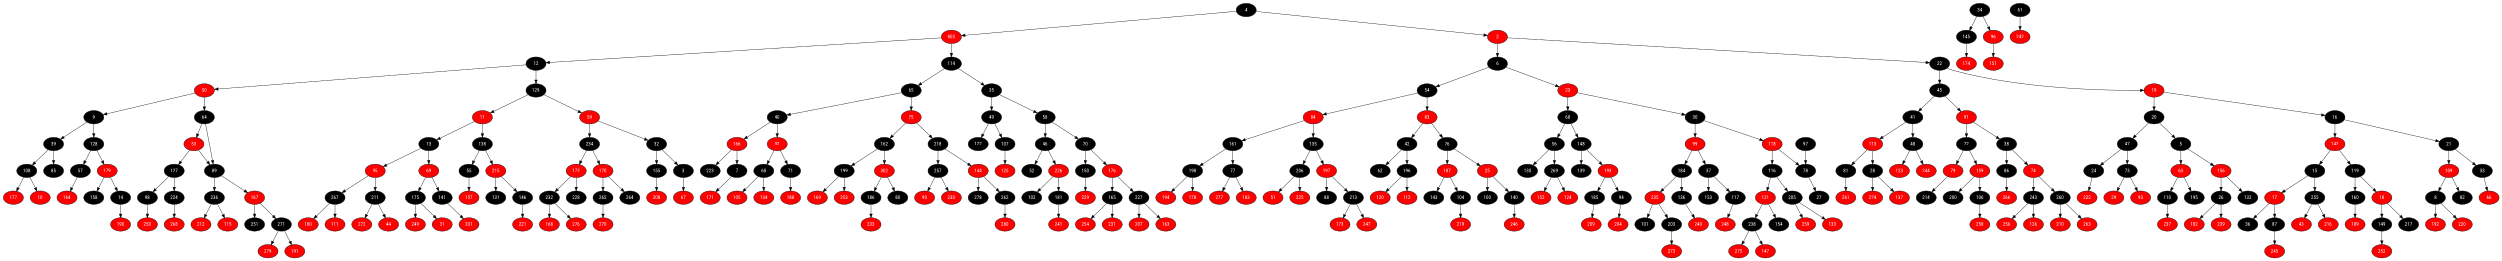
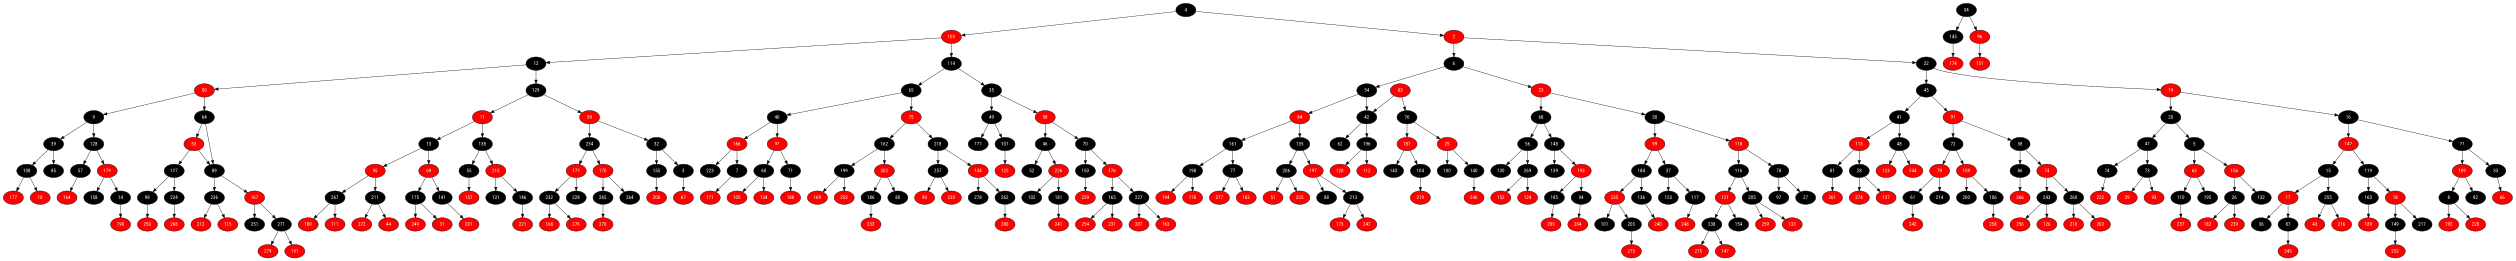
(951, 37) -> (951, 37)
(1427, 102) -> (1367, 102)
(1045, 117) -> (1045, 117)
(1806, 156) -> (1779, 182)
none -> (1928, 183)
